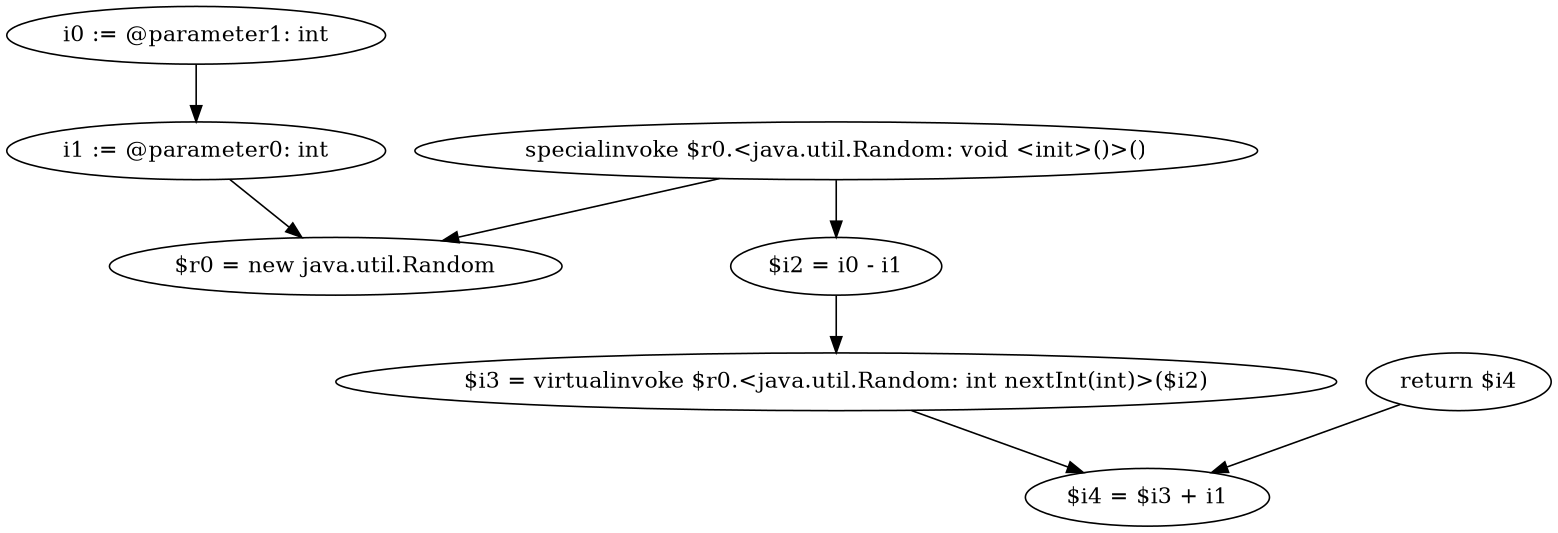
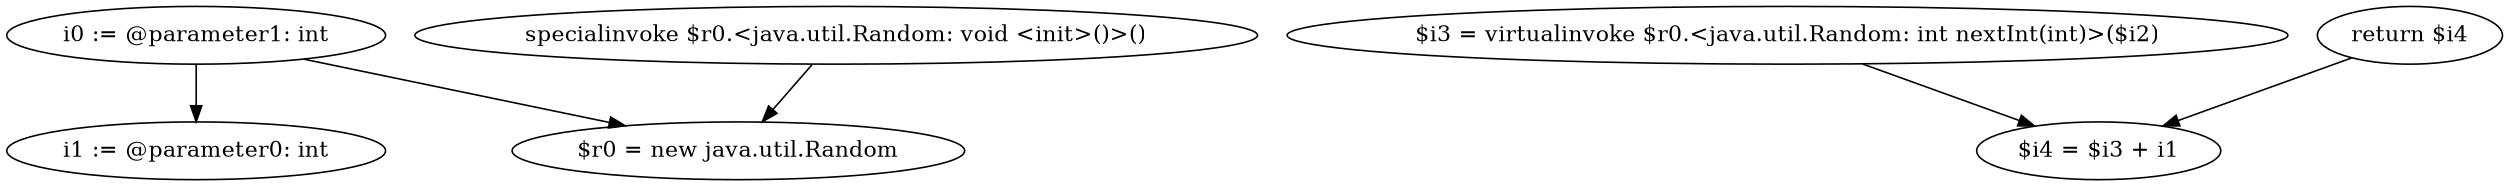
(259, 203) -> (457, 91)
(836, 266) -> none
